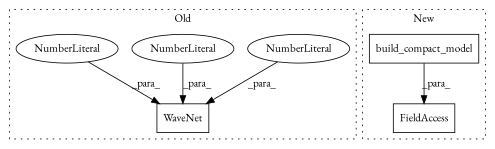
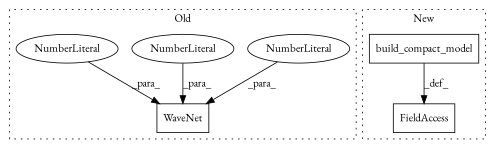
(436, 83) -> (436, 83)
